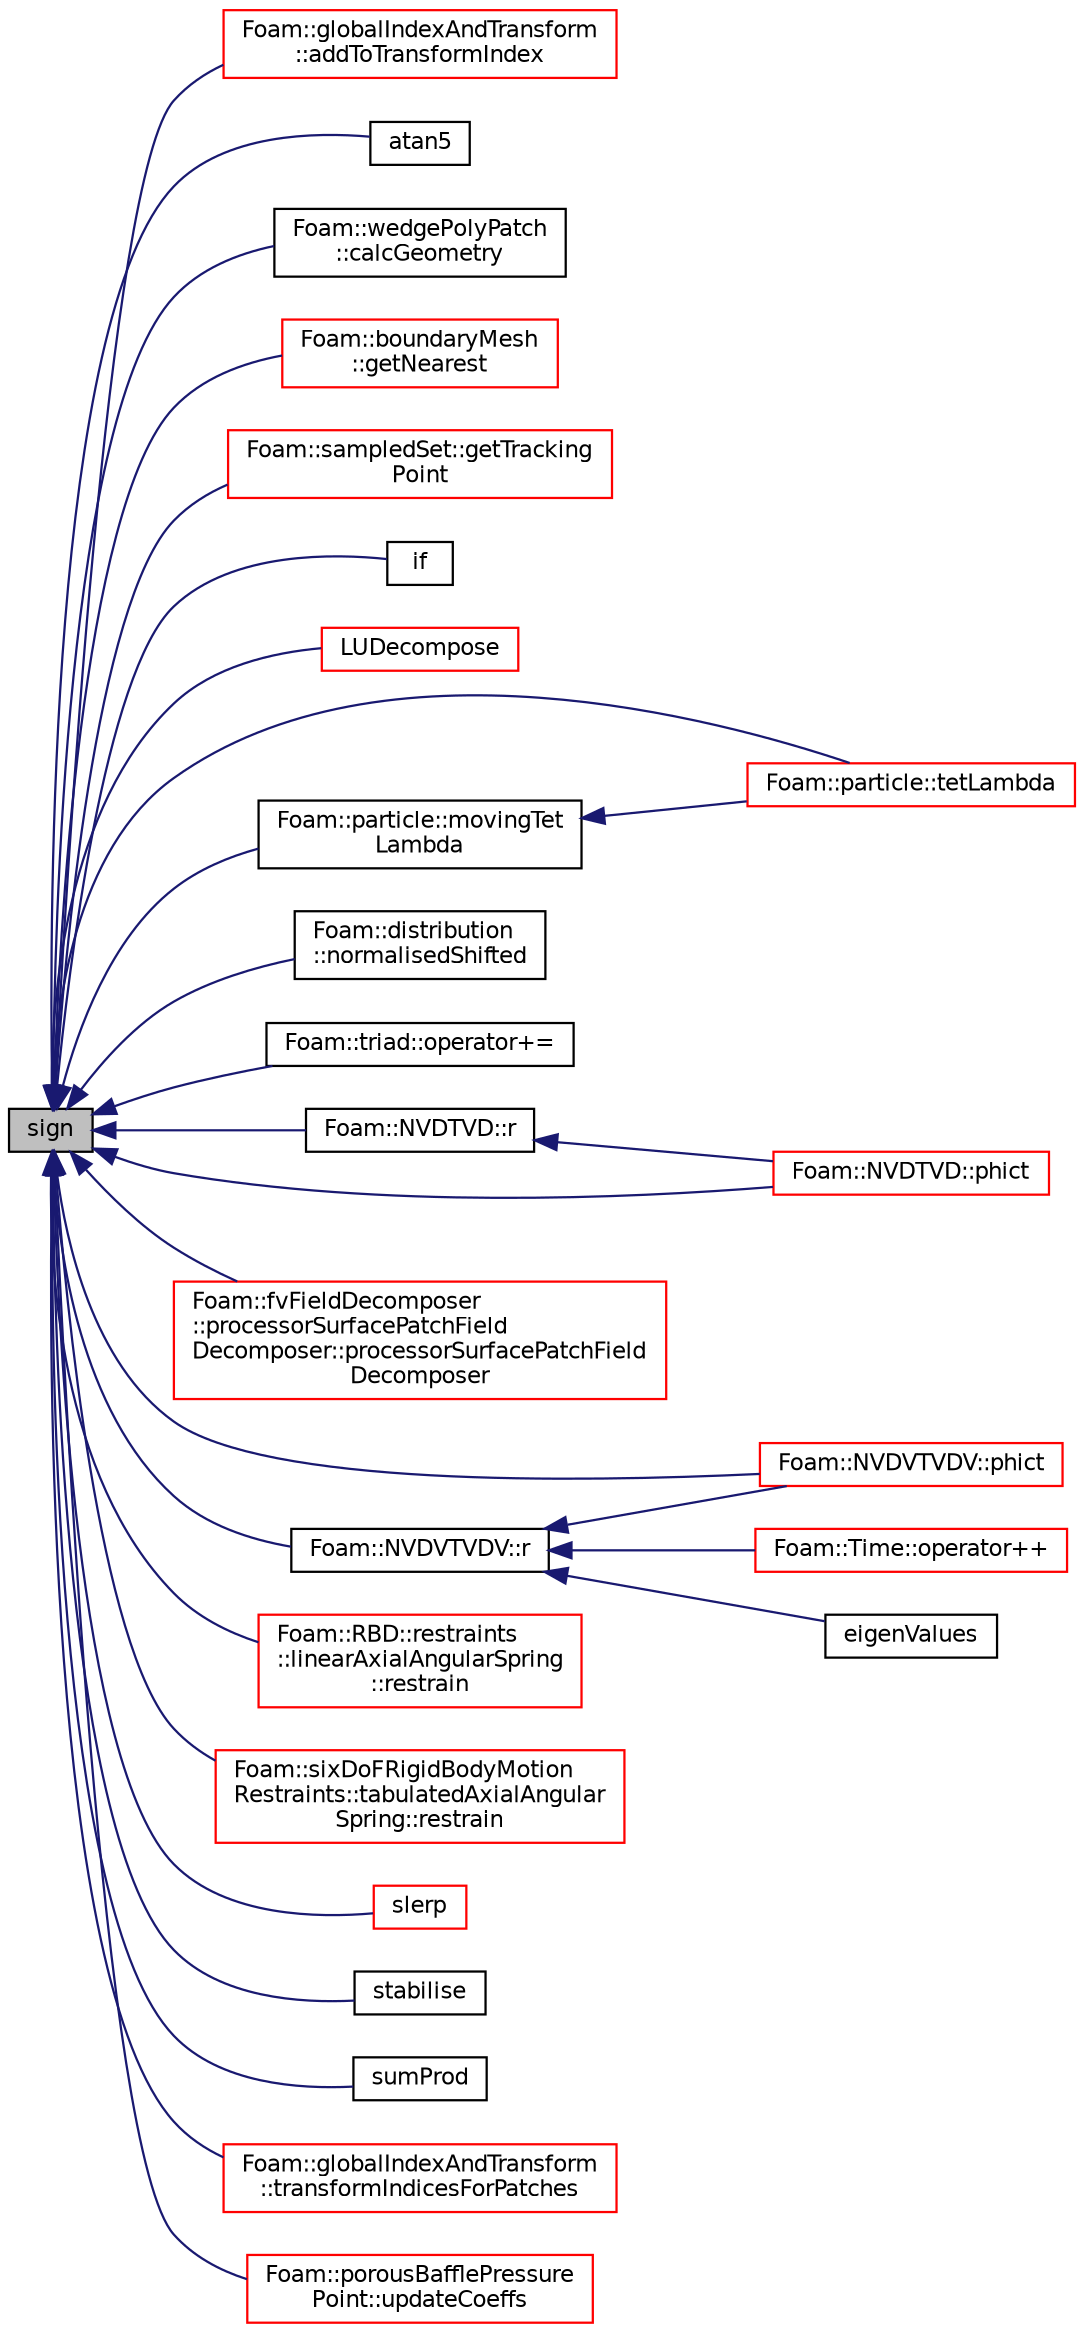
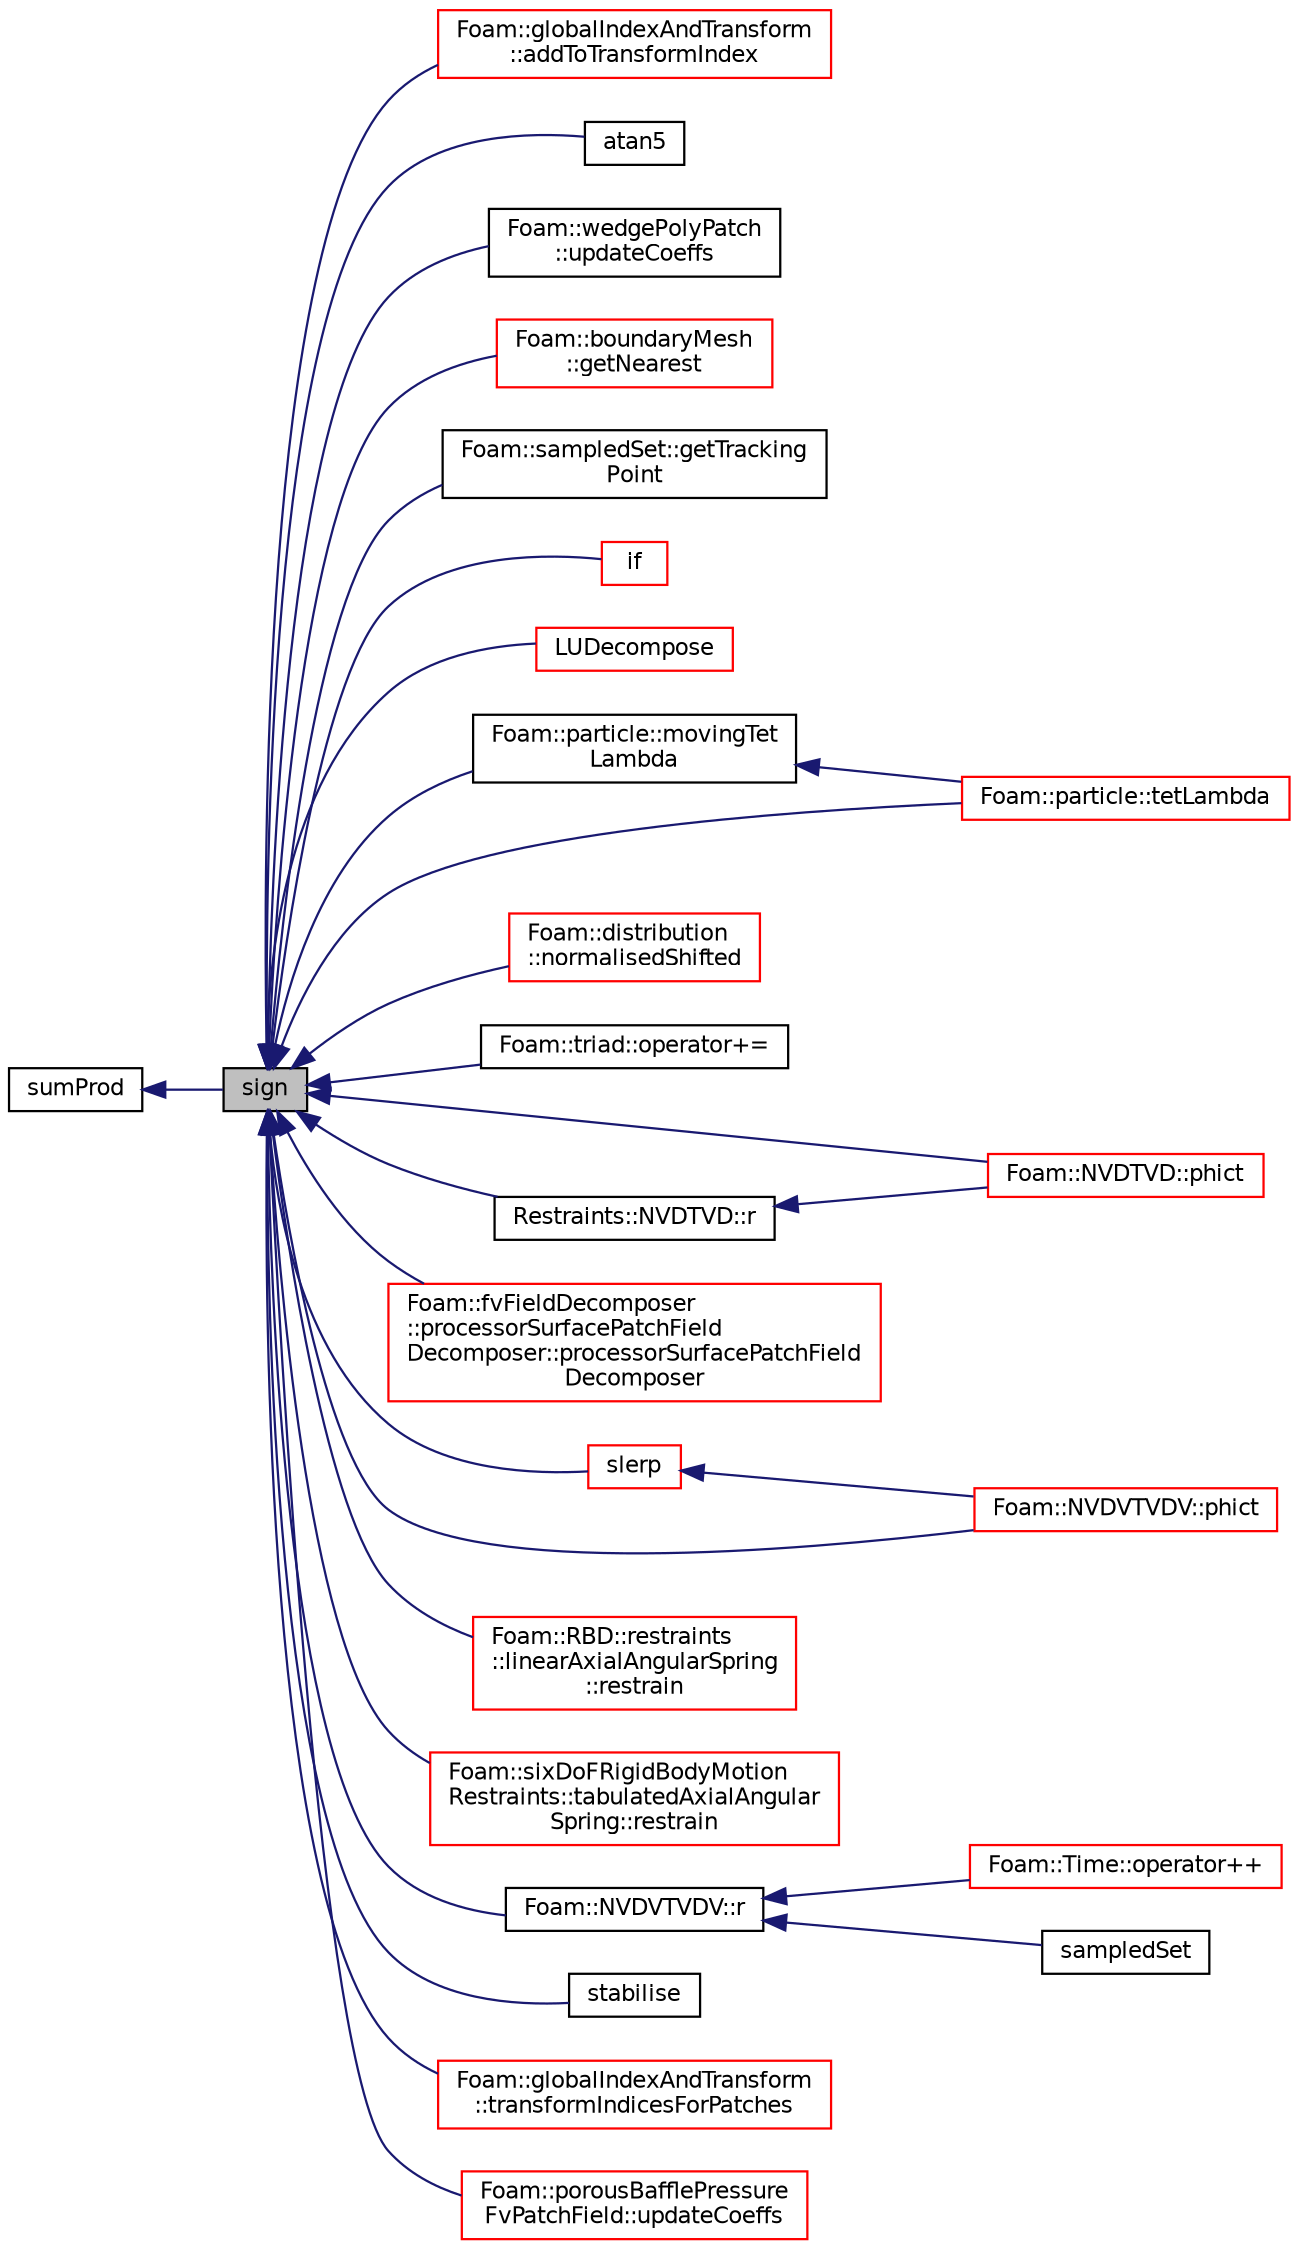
(420, 243) -> (635, 243)
(420, 464) -> (635, 464)
(420, 563) -> (635, 563)
(420, 945) -> (635, 947)
(420, 1130) -> (635, 1218)
(677, 1505) -> (839, 1485)
(911, 1636) -> (1126, 1952)
(127, 1945) -> (194, 1090)
(420, 2289) -> (635, 2205)
